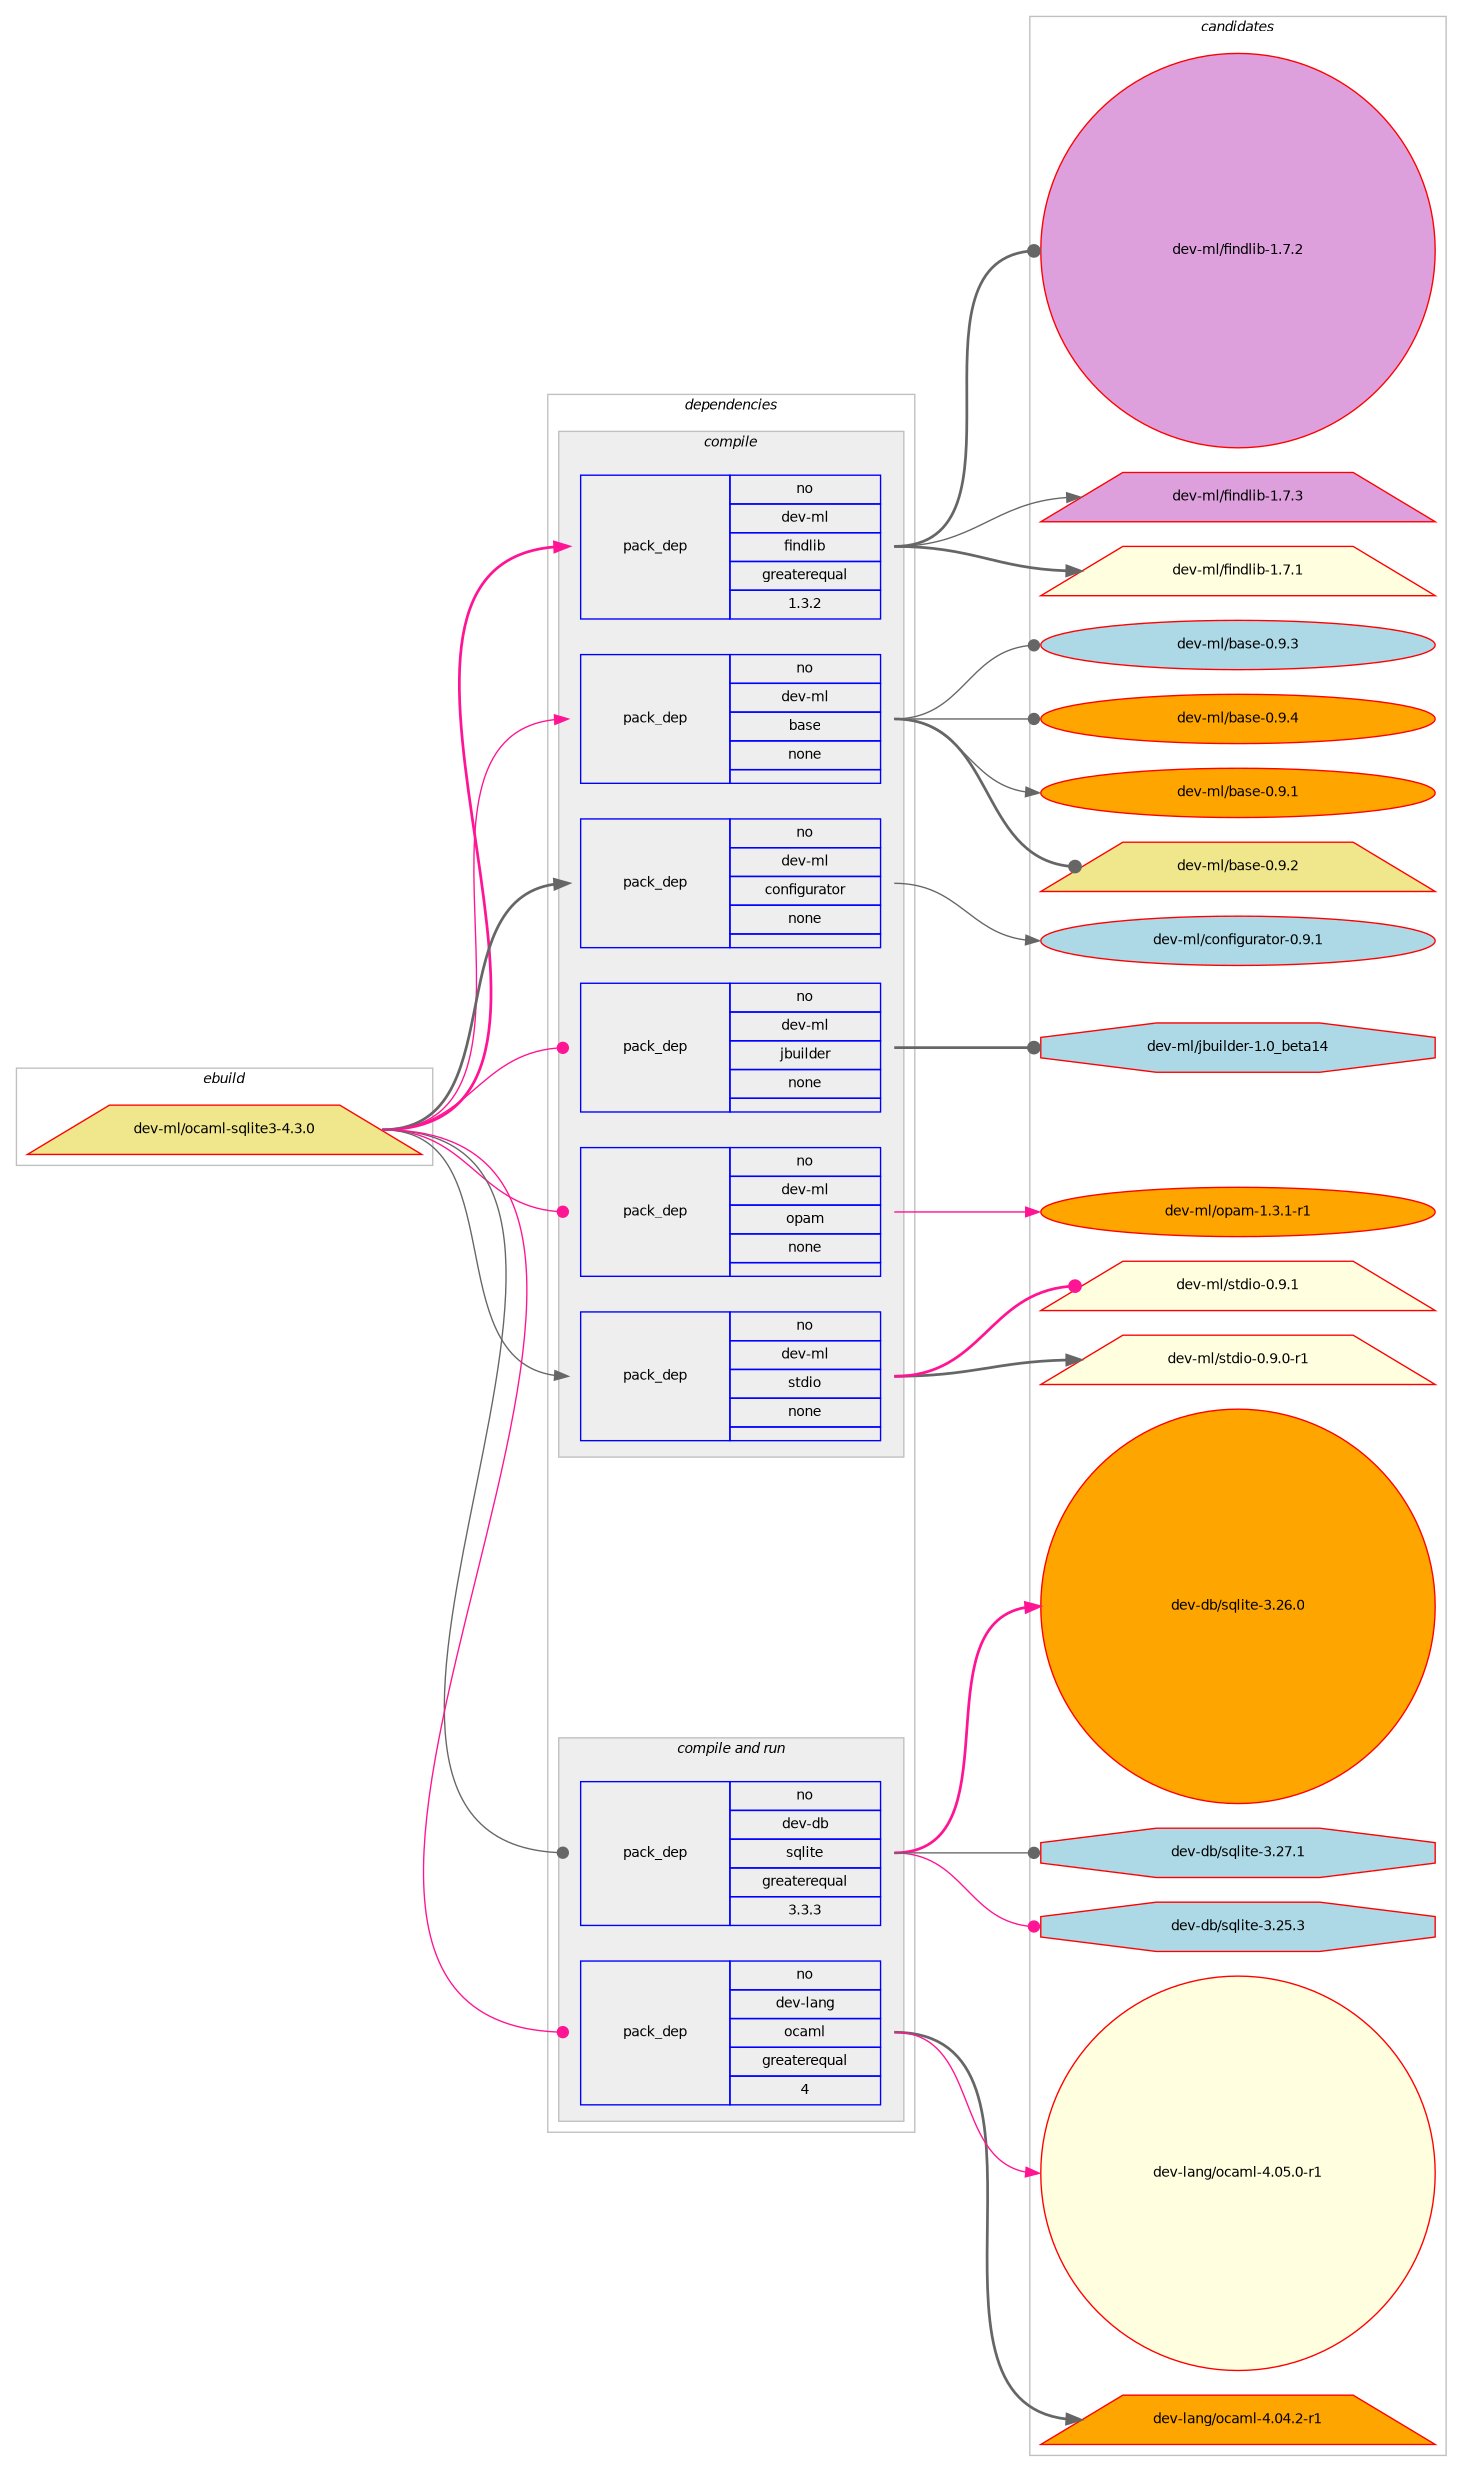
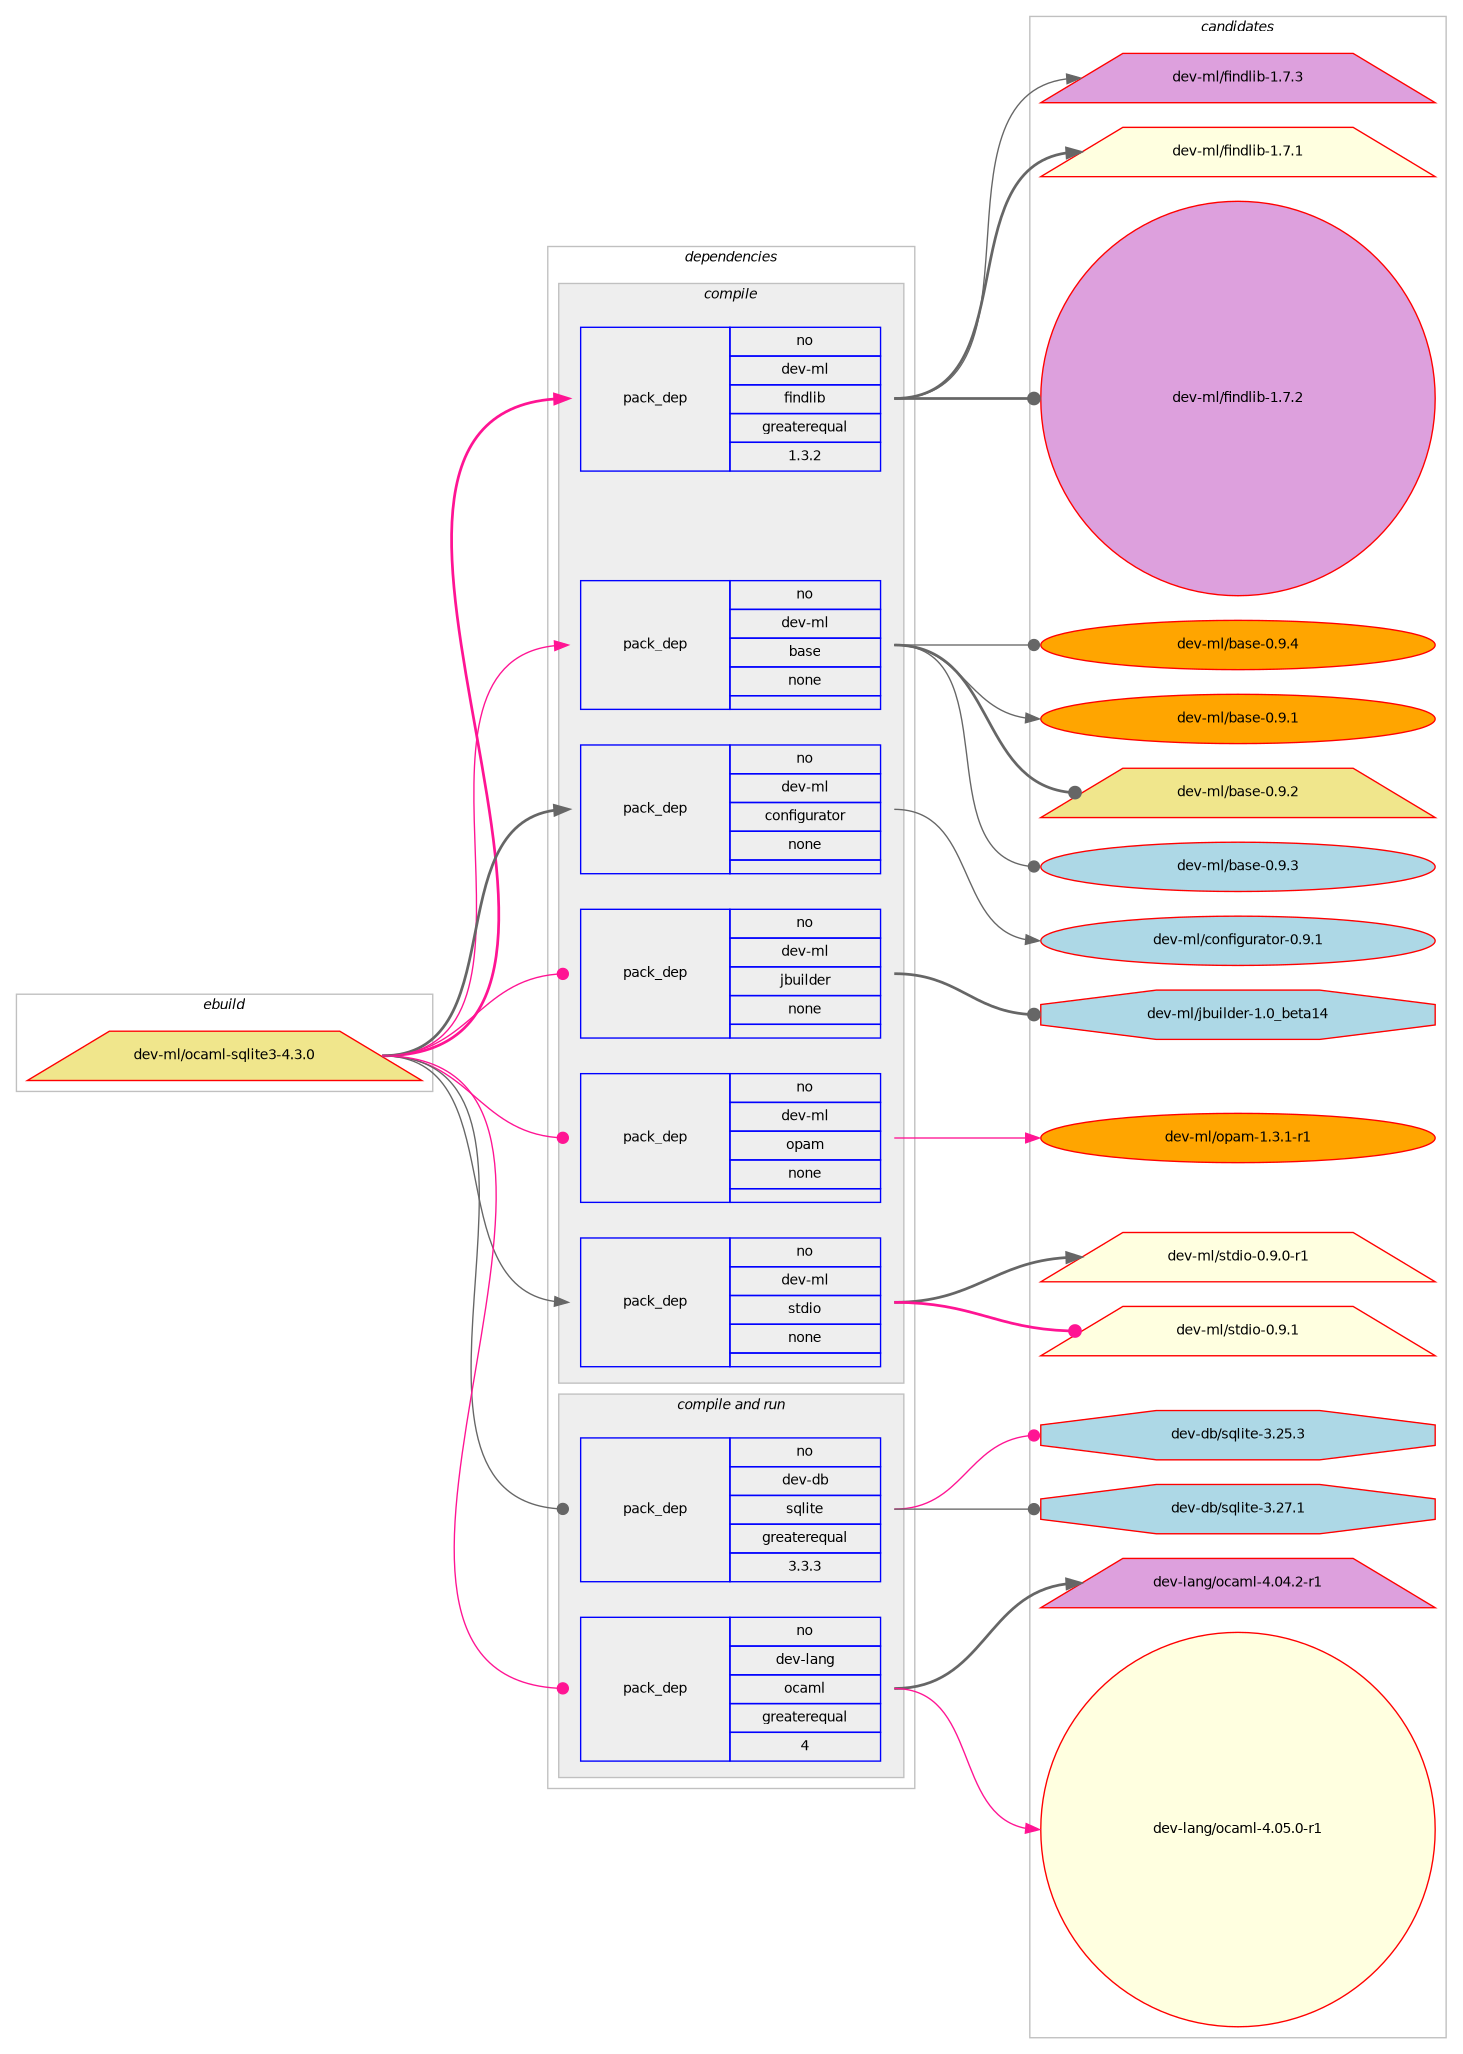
(1238, 1606) -> none
(1238, 2420) -> (1238, 1583)
